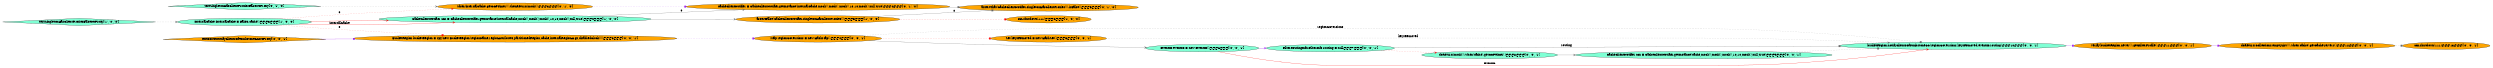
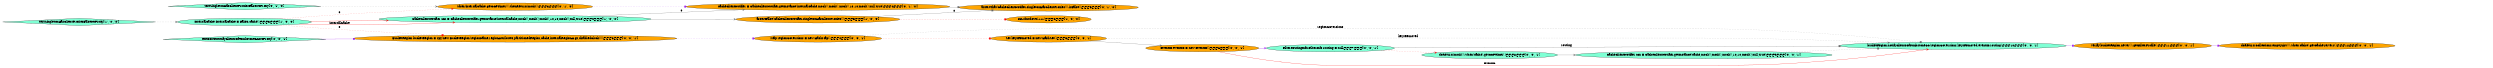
(244, 39) -> (244, 39)
(1006, 45) -> (1125, 43)
(2446, 46) -> none
(1202, 48) -> (1202, 48)
